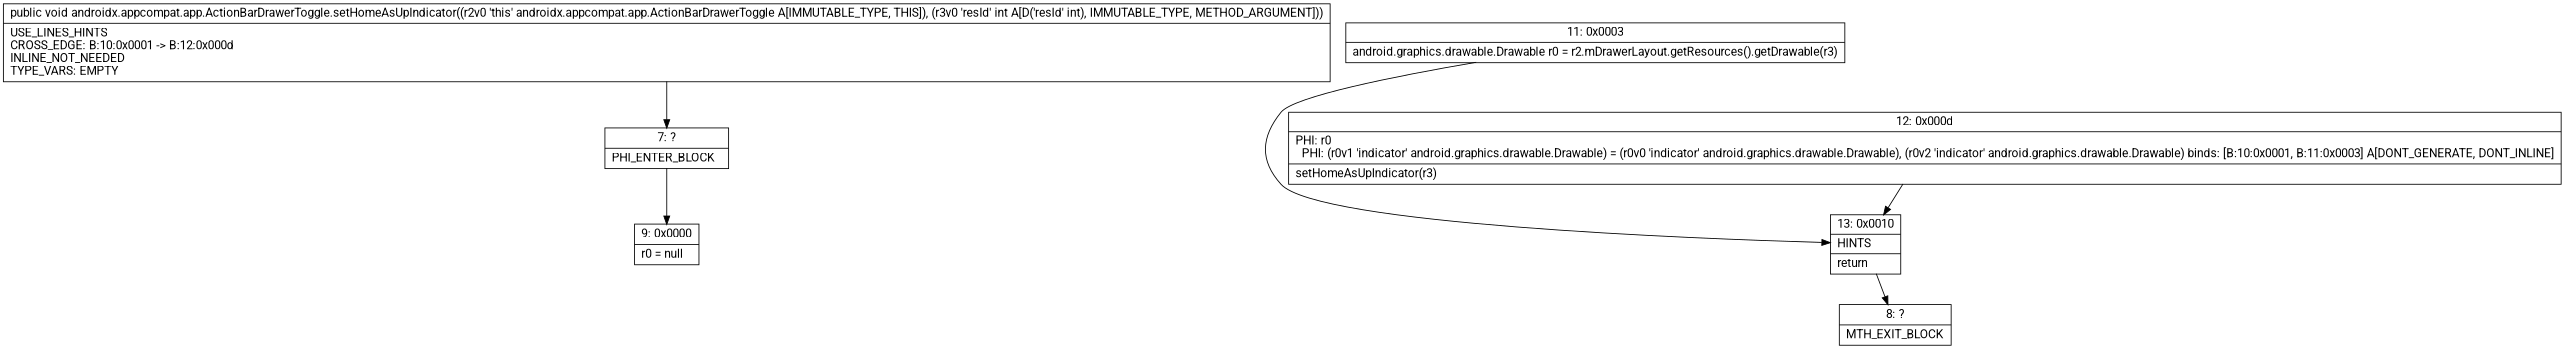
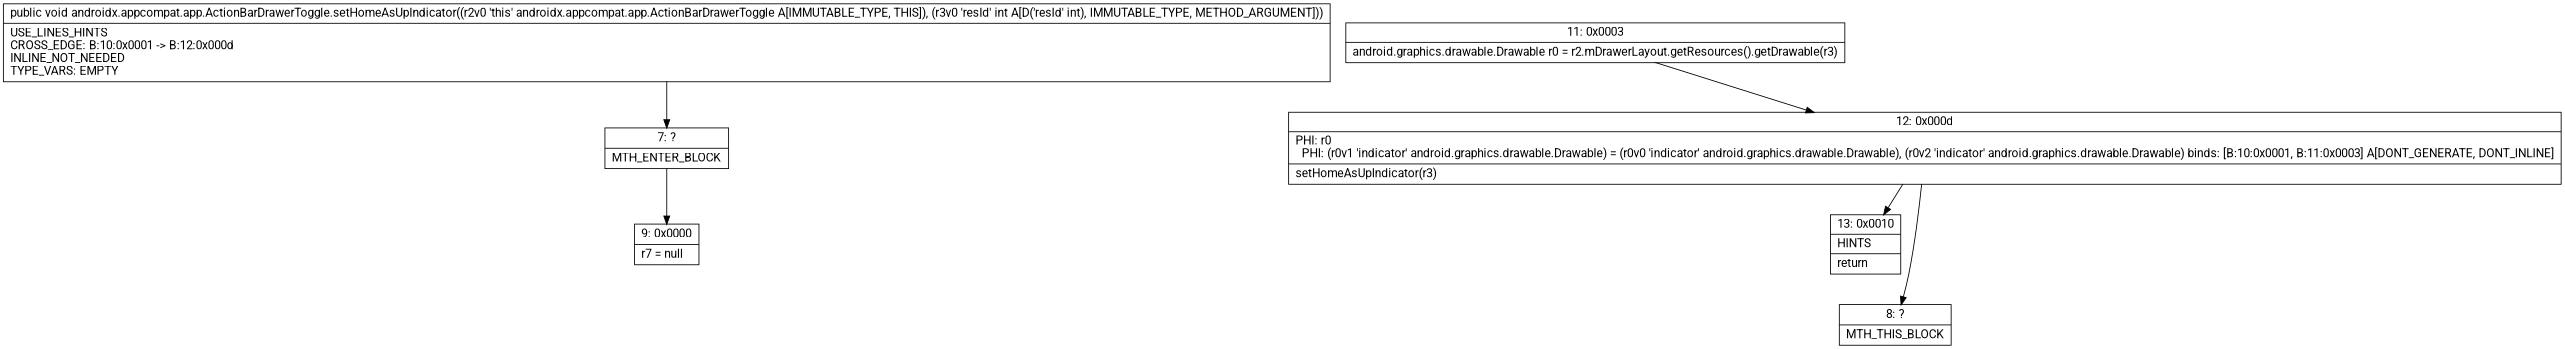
(663, 158) -> (667, 158)
(1408, 216) -> (1730, 86)
(663, 254) -> (663, 254)
(1881, 285) -> (1915, 241)
(1895, 335) -> (1895, 335)
